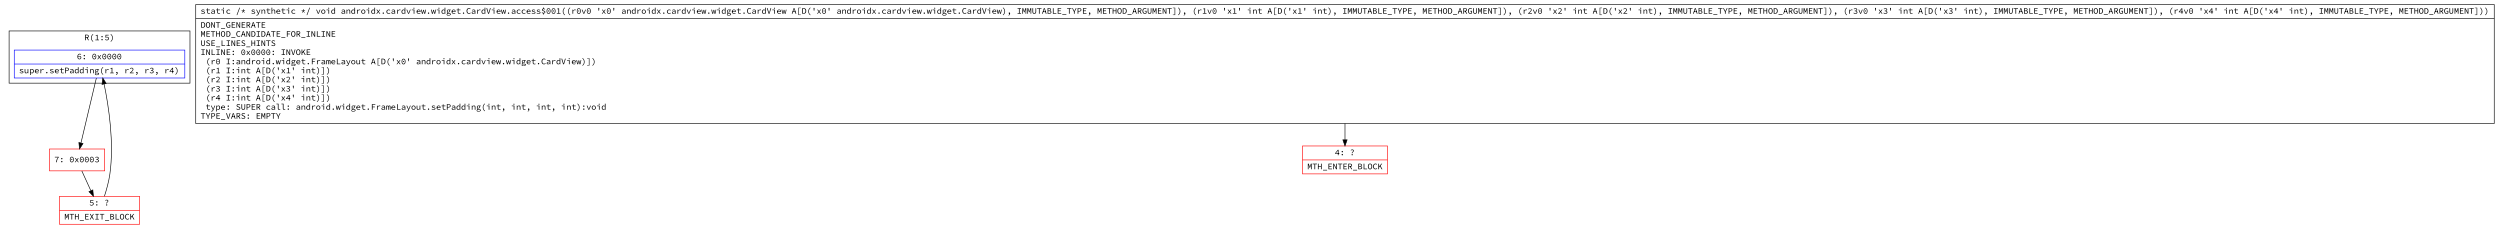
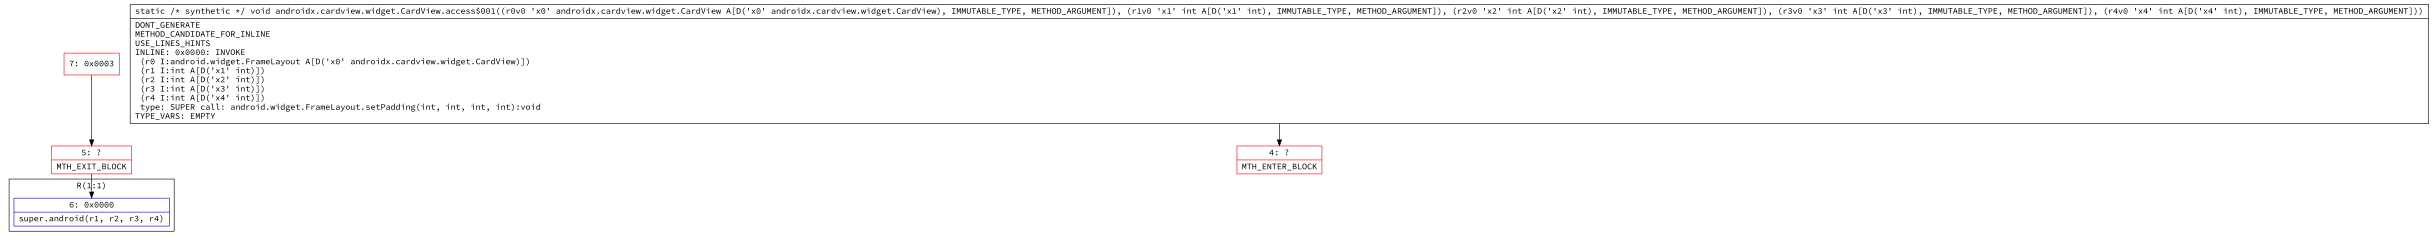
(100, 38) -> (92, 186)
(100, 71) -> (92, 219)
(89, 110) -> none
